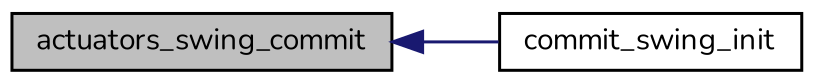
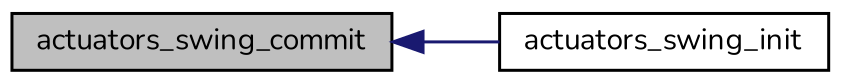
(651, 42) -> (664, 42)
